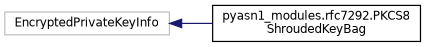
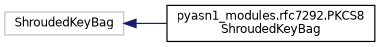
(87, 23) -> (64, 23)
